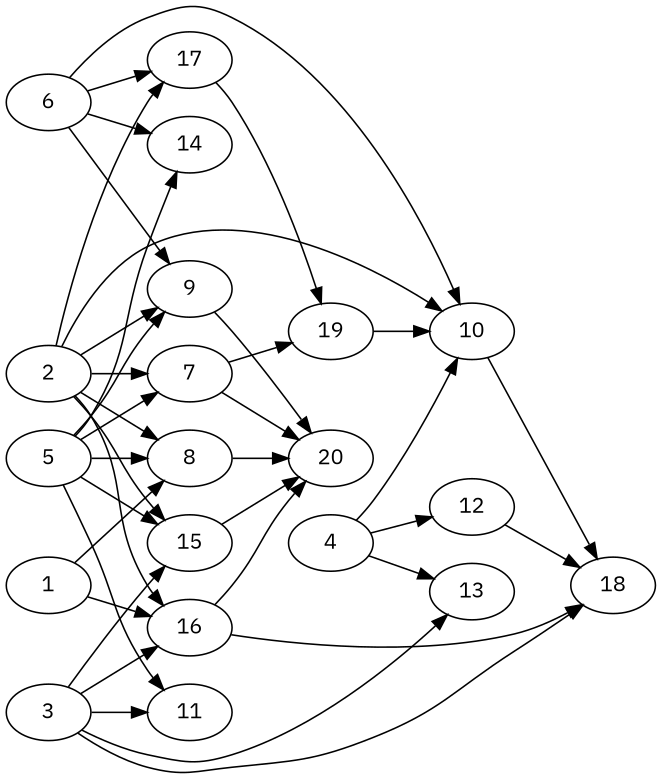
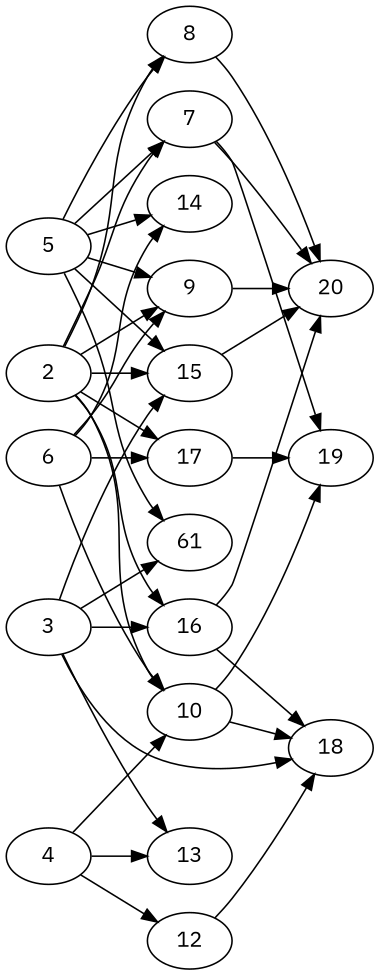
(394, 331) -> (272, 599)
(49, 585) -> none
(190, 712) -> (190, 543)
